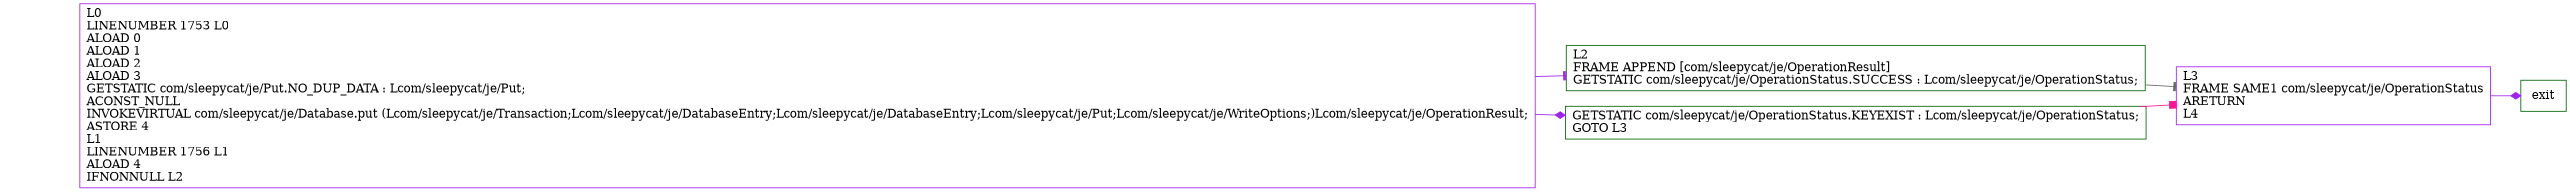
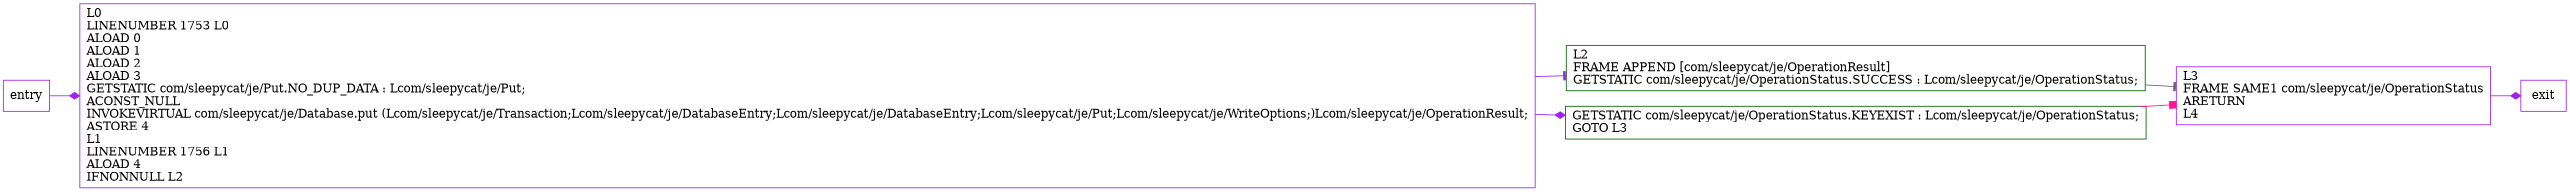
none -> (26, 96)
(2544, 96) -> (2544, 96)
